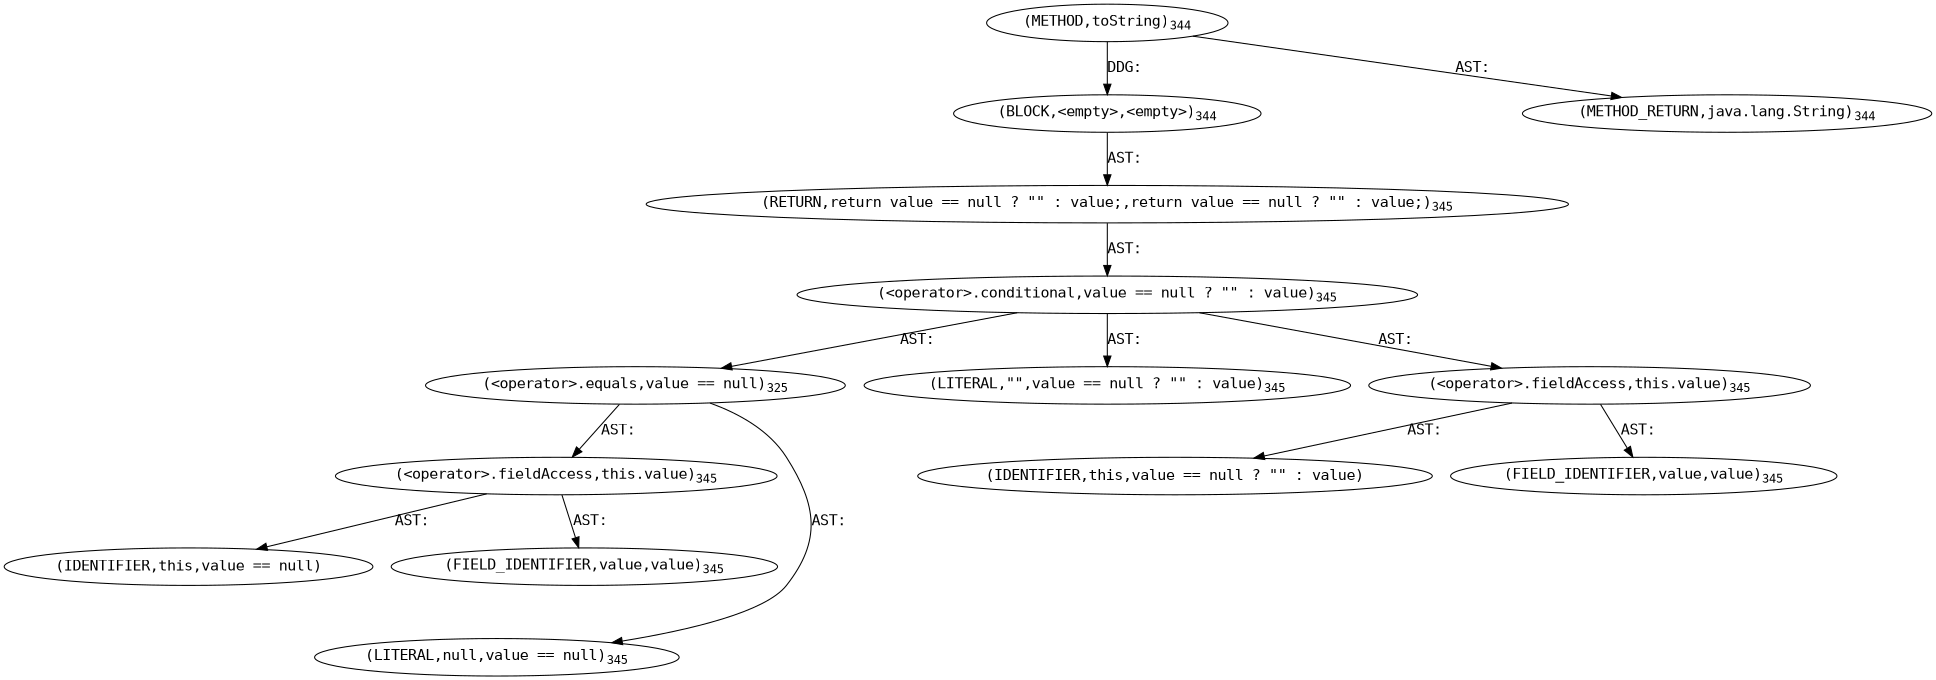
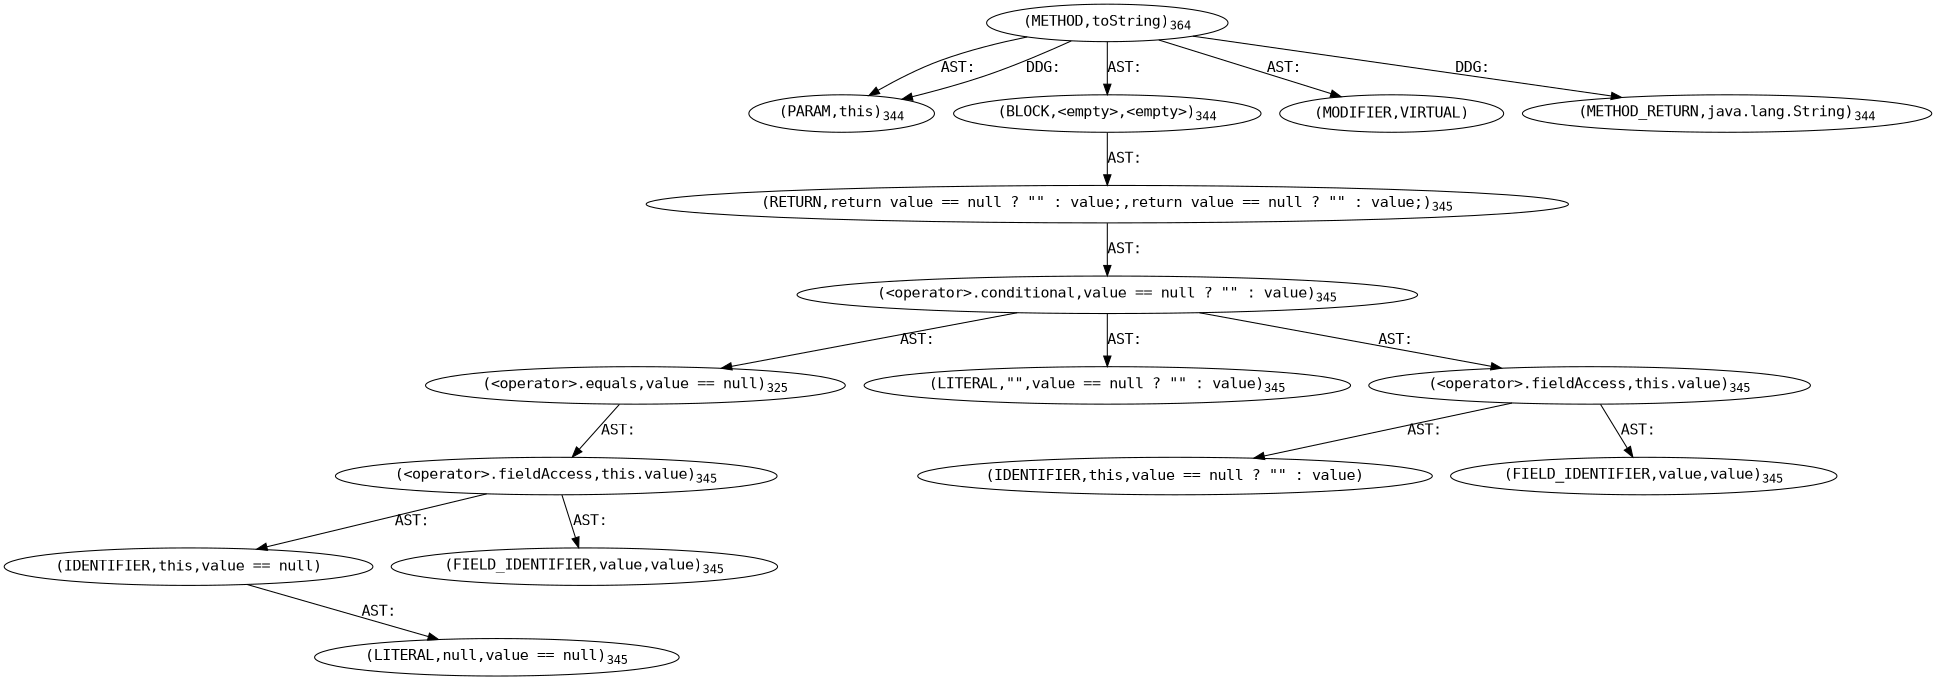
(1181, 21) -> (1181, 21)
(1129, 68) -> (1129, 68)
(1477, 68) -> (1477, 68)
none -> (842, 114)
none -> (1392, 114)
(802, 560) -> (338, 611)
